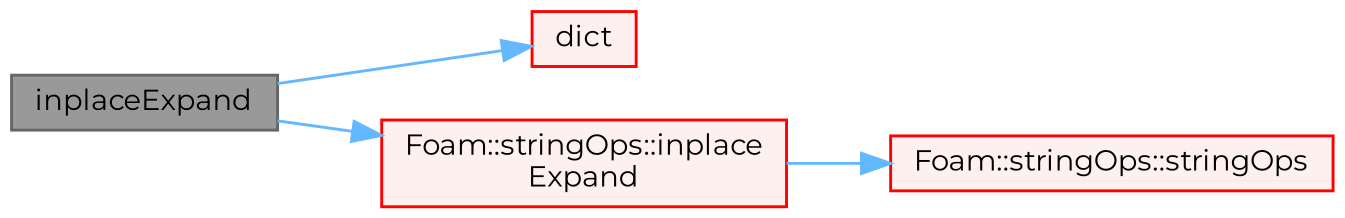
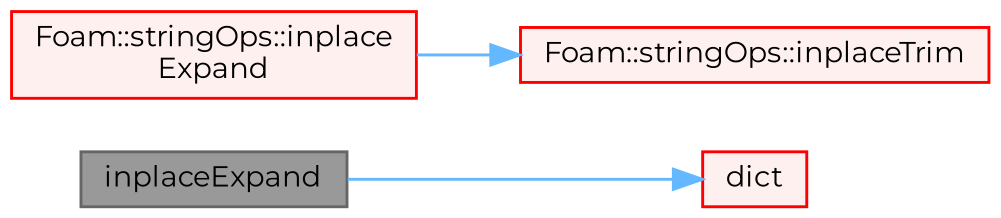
(315, 126) -> none
(1112, 163) -> (755, 55)
